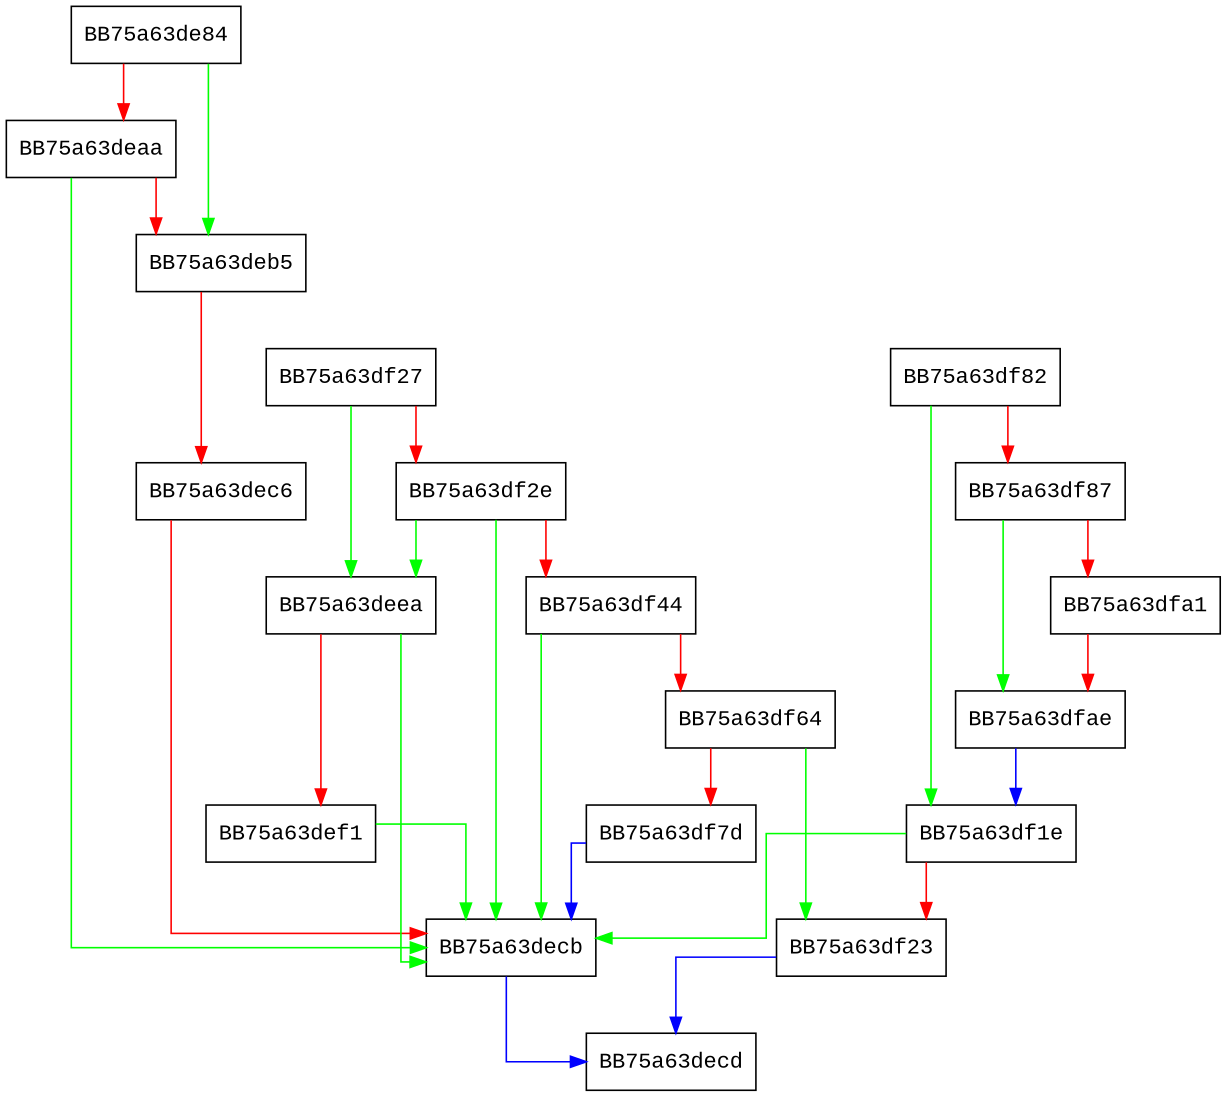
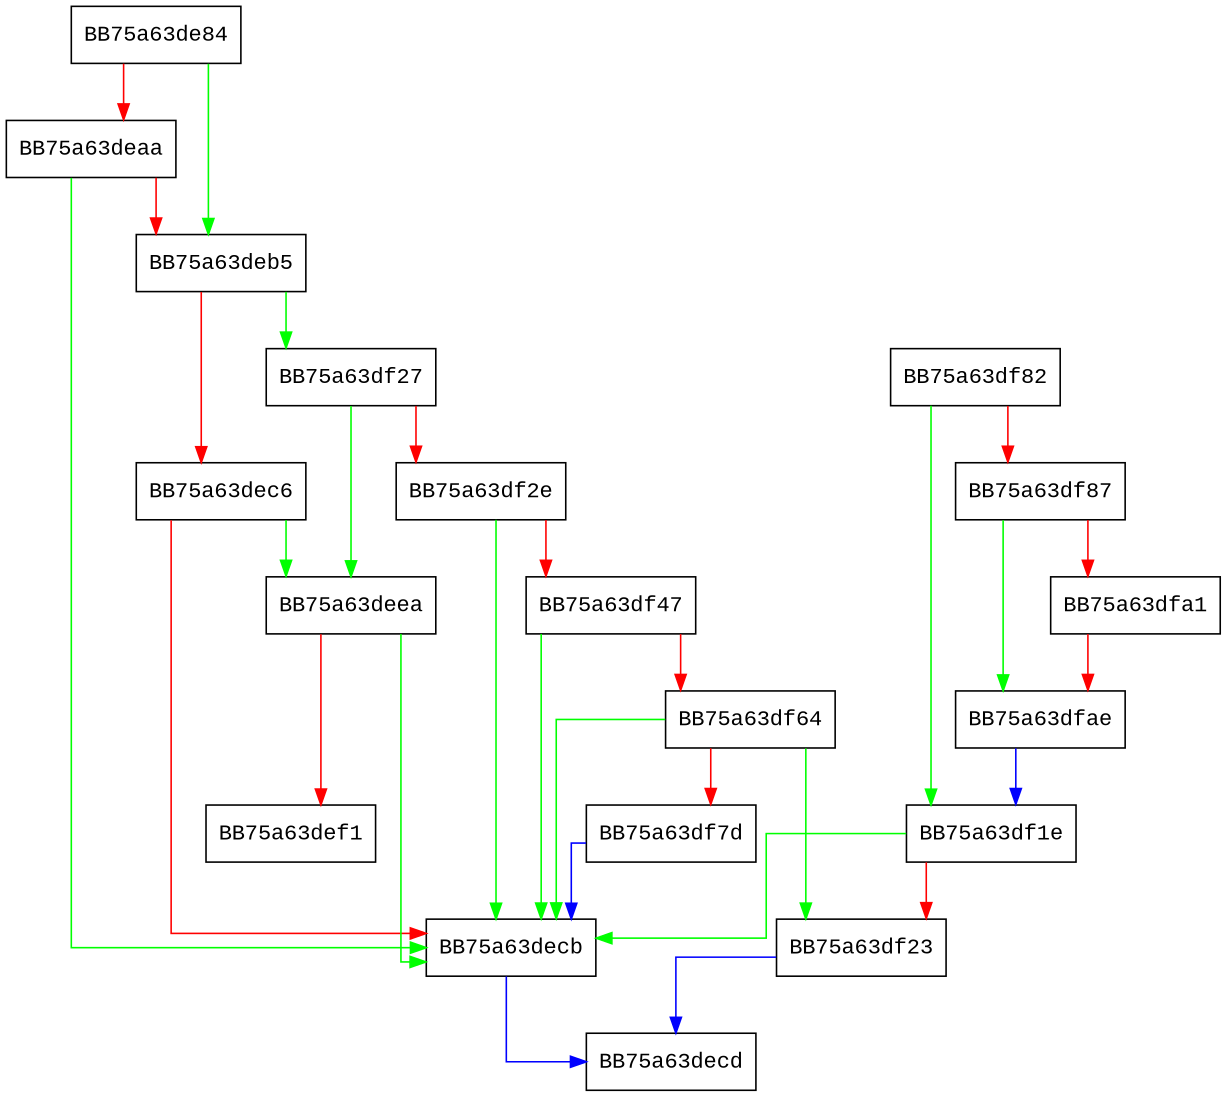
none -> (286, 312)
(416, 540) -> (286, 540)
(611, 605) -> (611, 605)
(460, 824) -> (556, 757)
